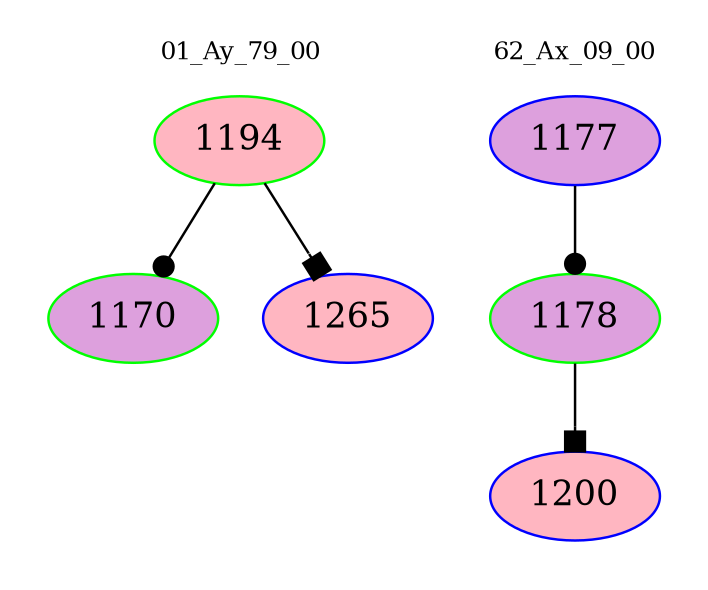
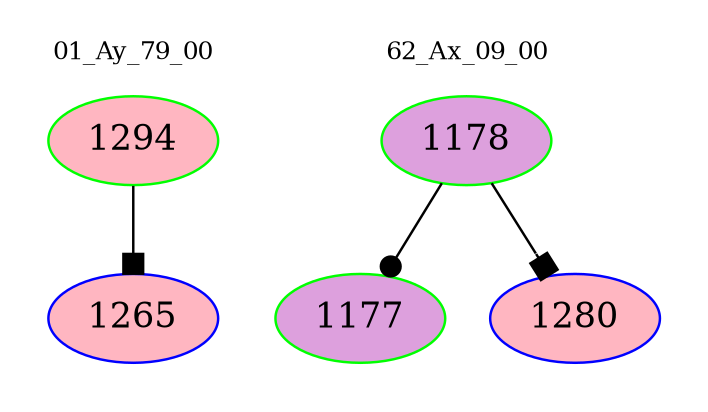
(239, 141) -> (133, 141)
(575, 141) -> (360, 318)
(575, 220) -> (419, 220)
(133, 318) -> none
(575, 496) -> (575, 318)
